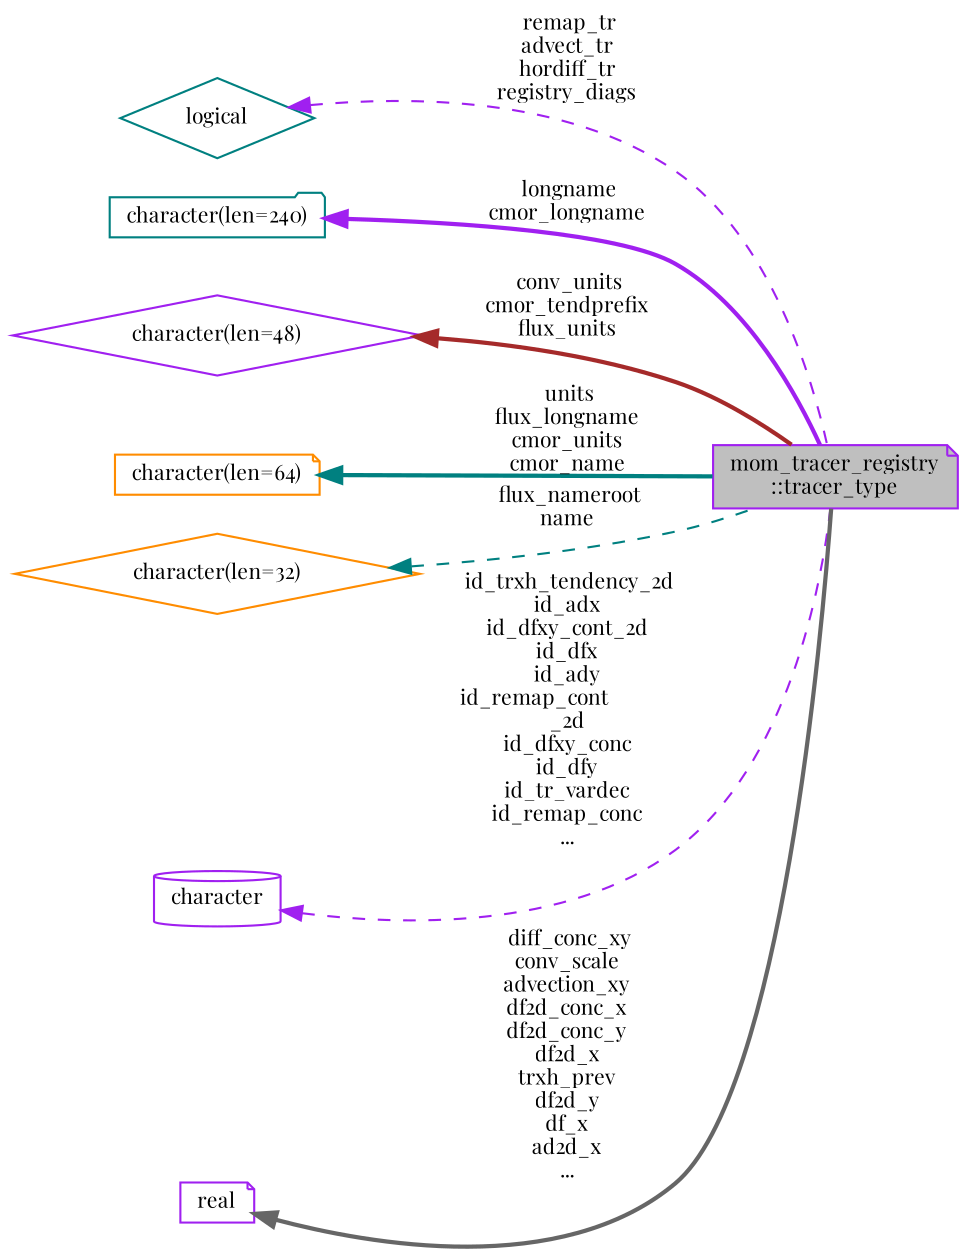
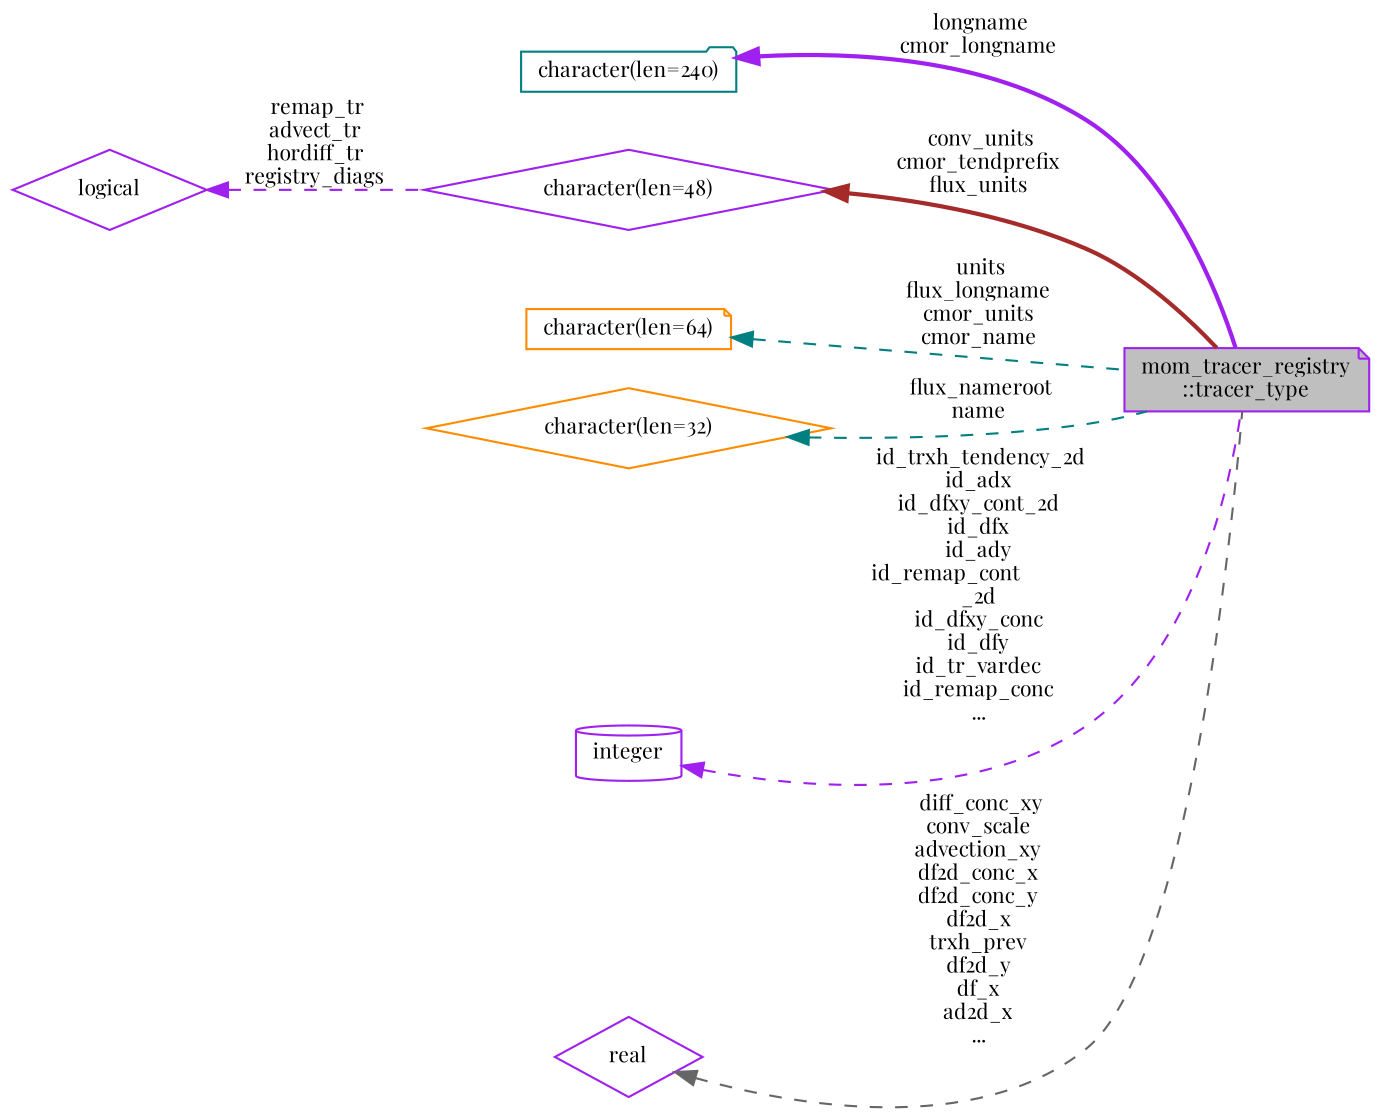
(217, 118) -> (110, 190)
(650, 156) -> (326, 190)
(527, 476) -> (938, 354)
(217, 899) -> (629, 753)
(743, 1059) -> (1150, 938)
(217, 1203) -> (629, 1057)
